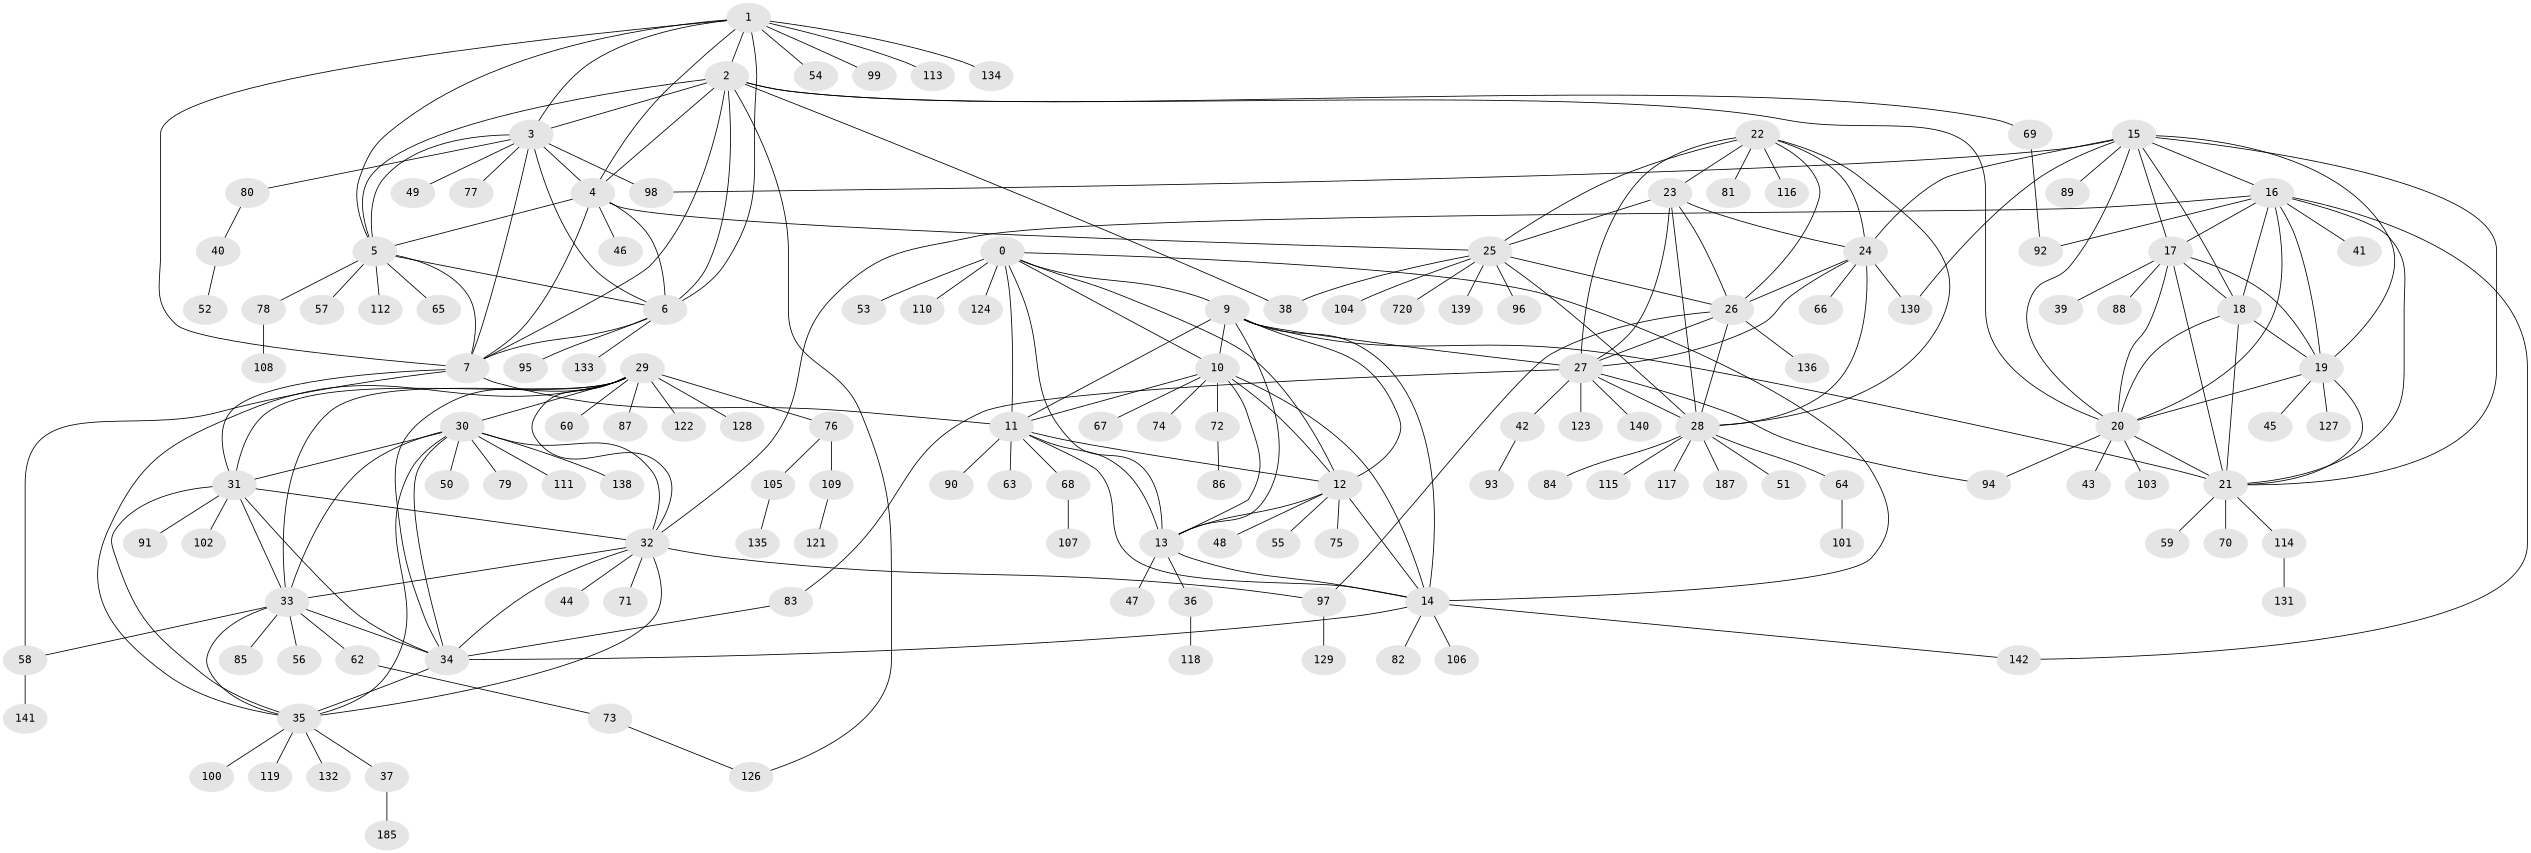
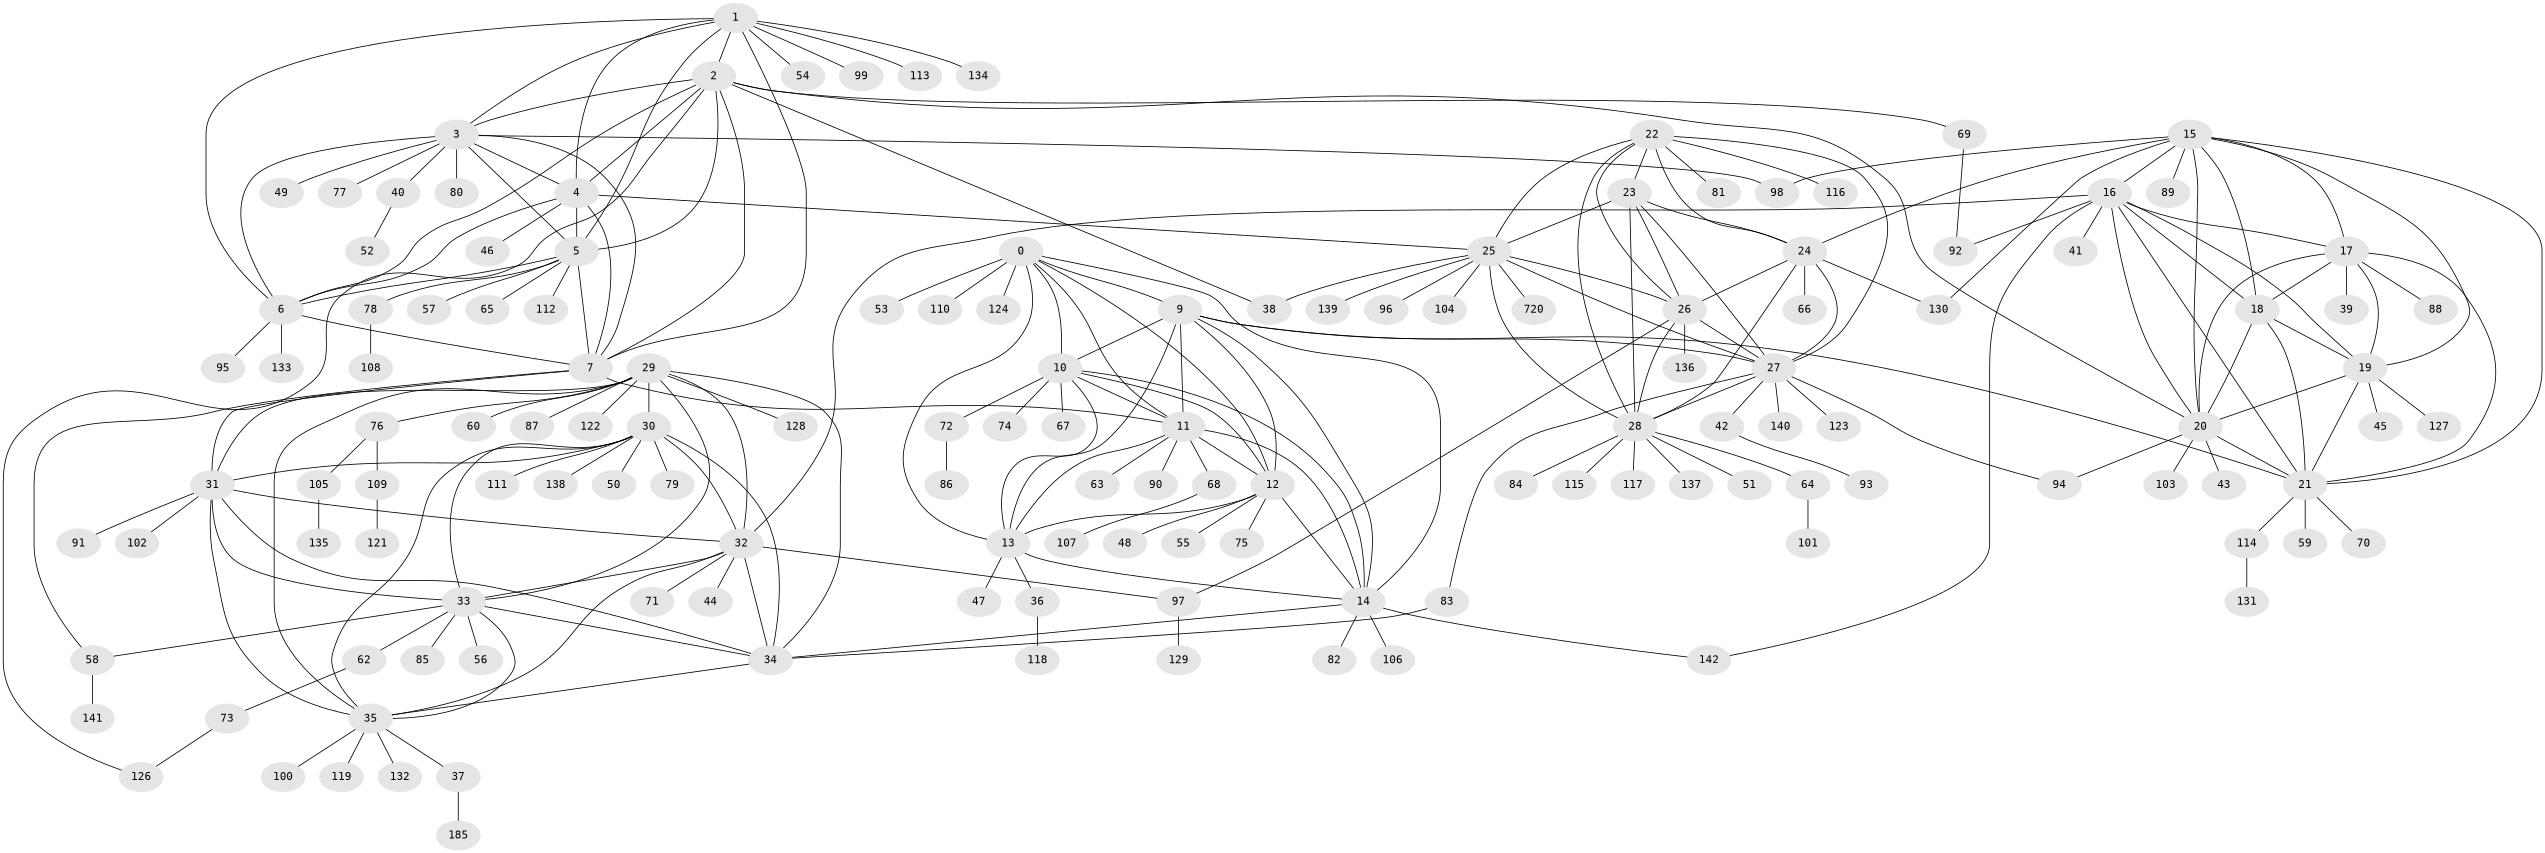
(233, 222) -> (428, 164)
none -> (1623, 311)
(1725, 485) -> (1691, 485)
